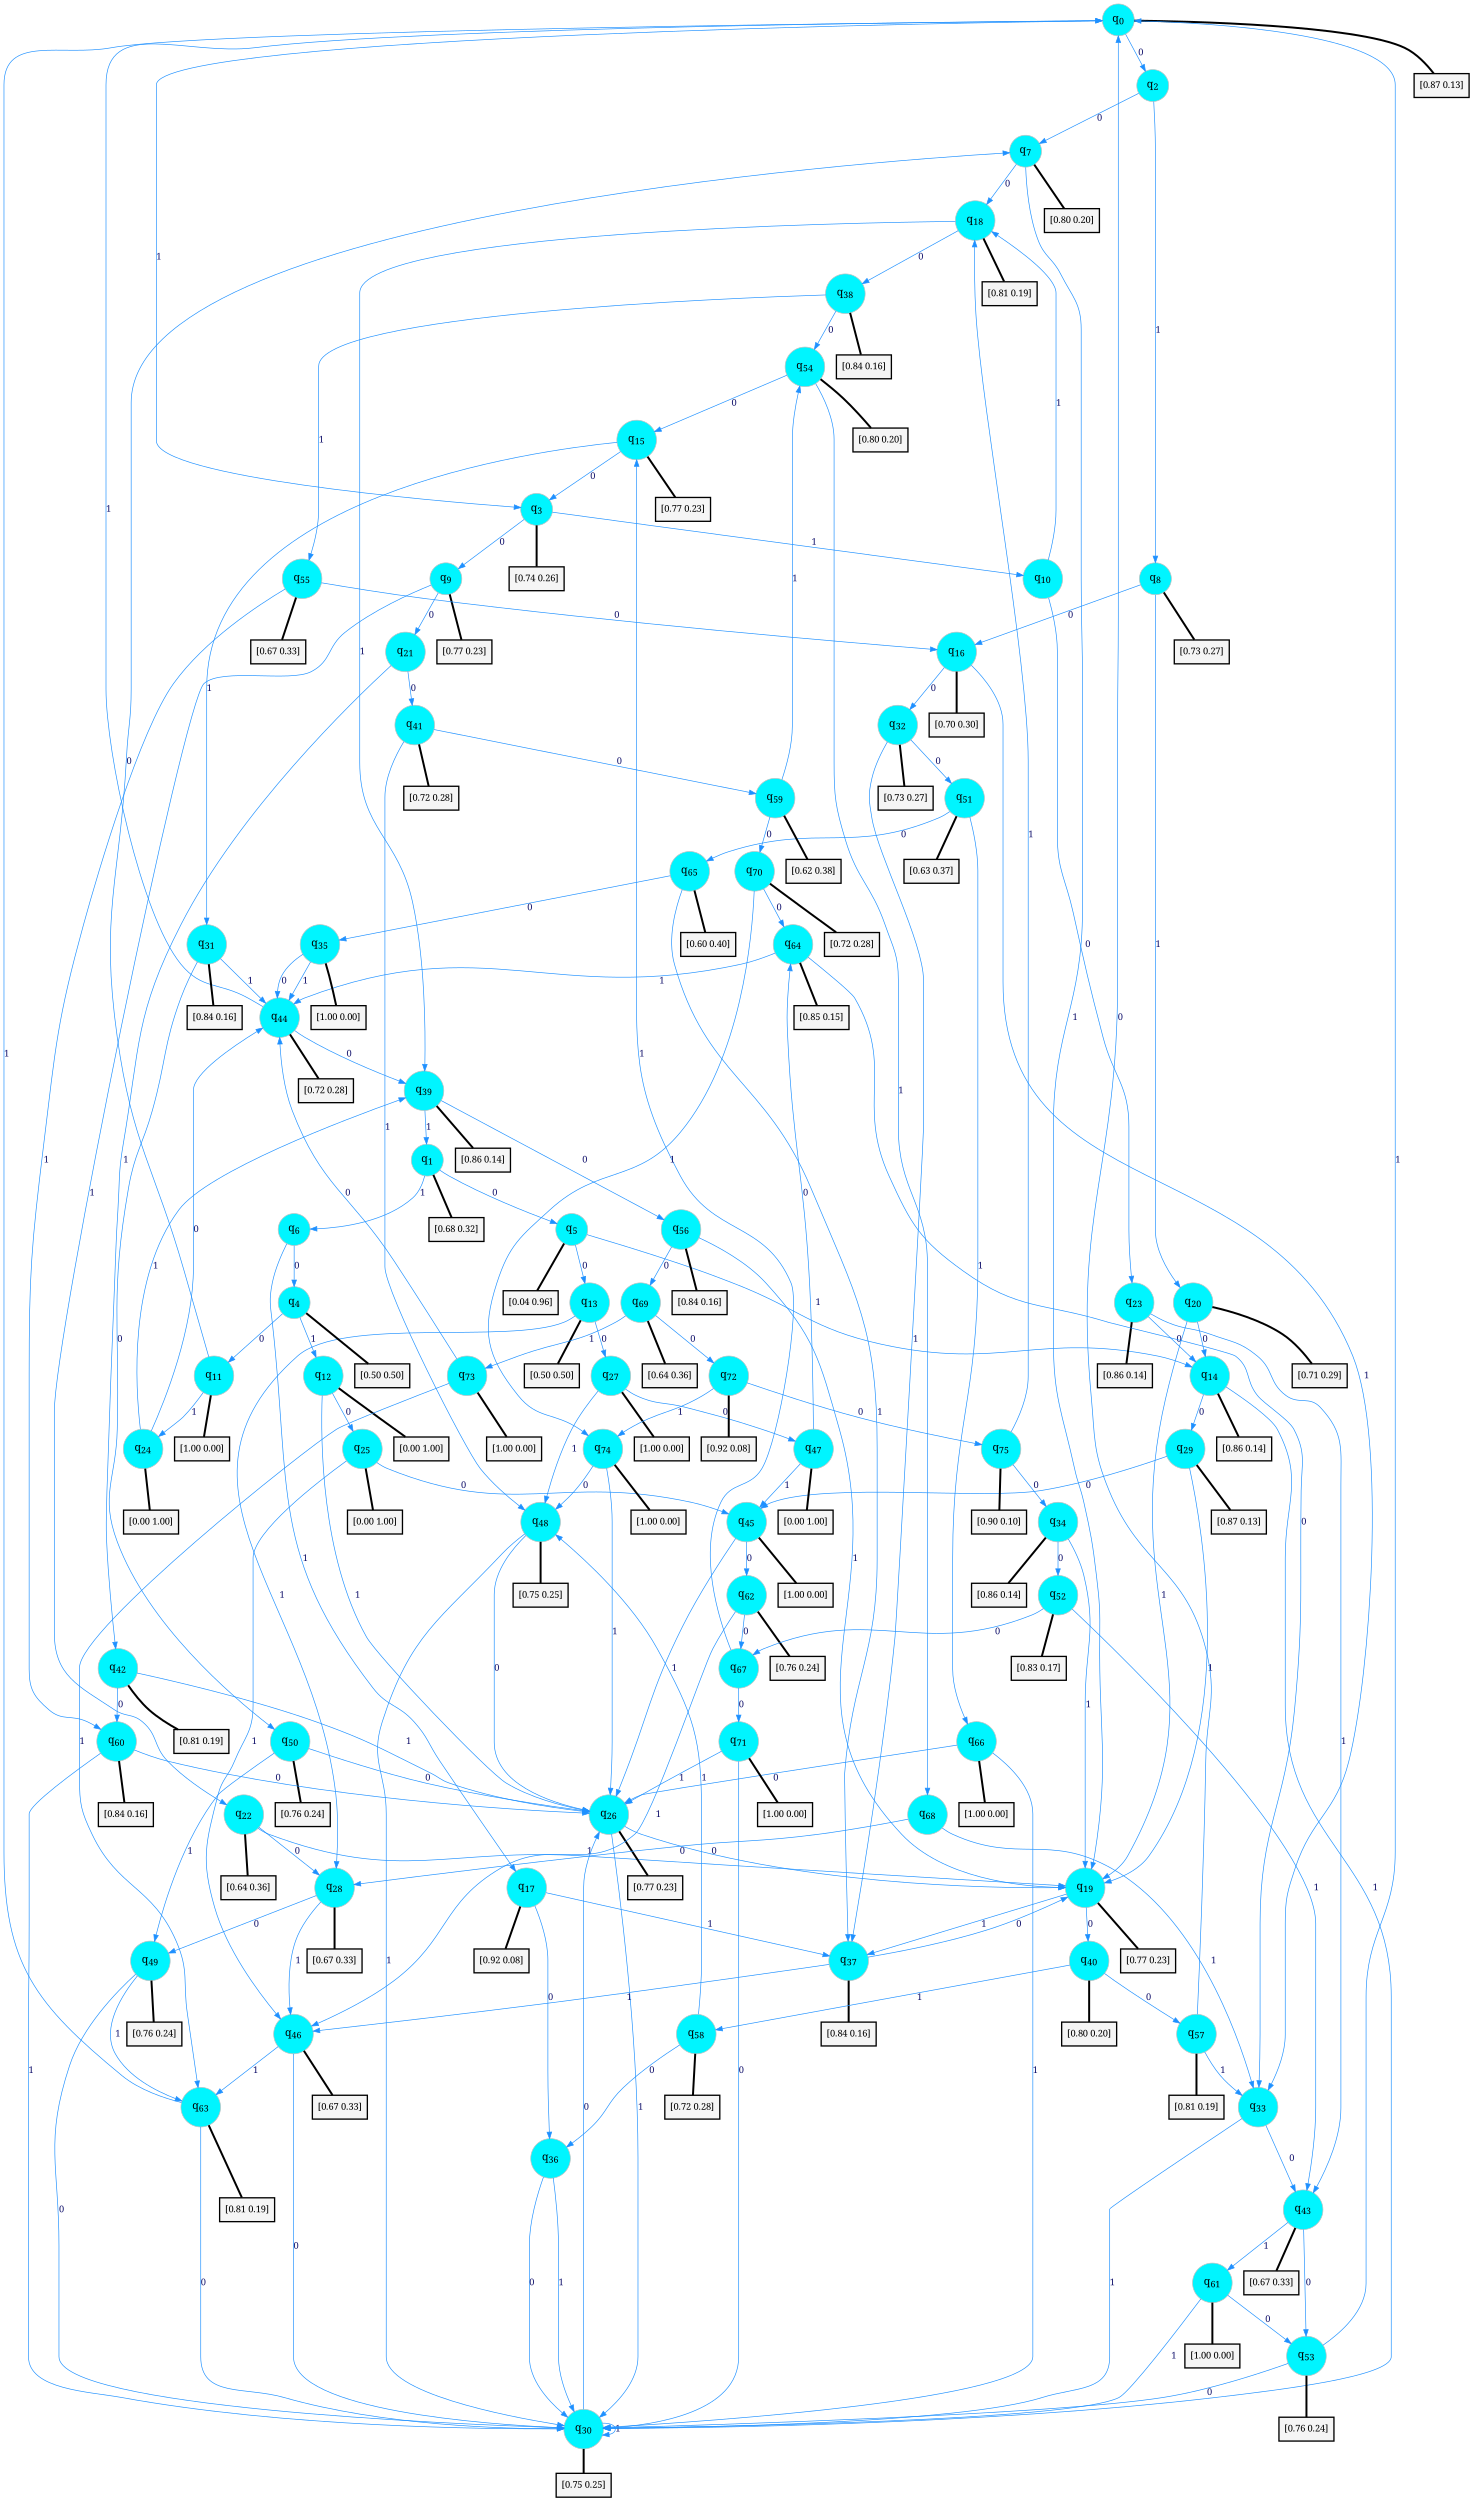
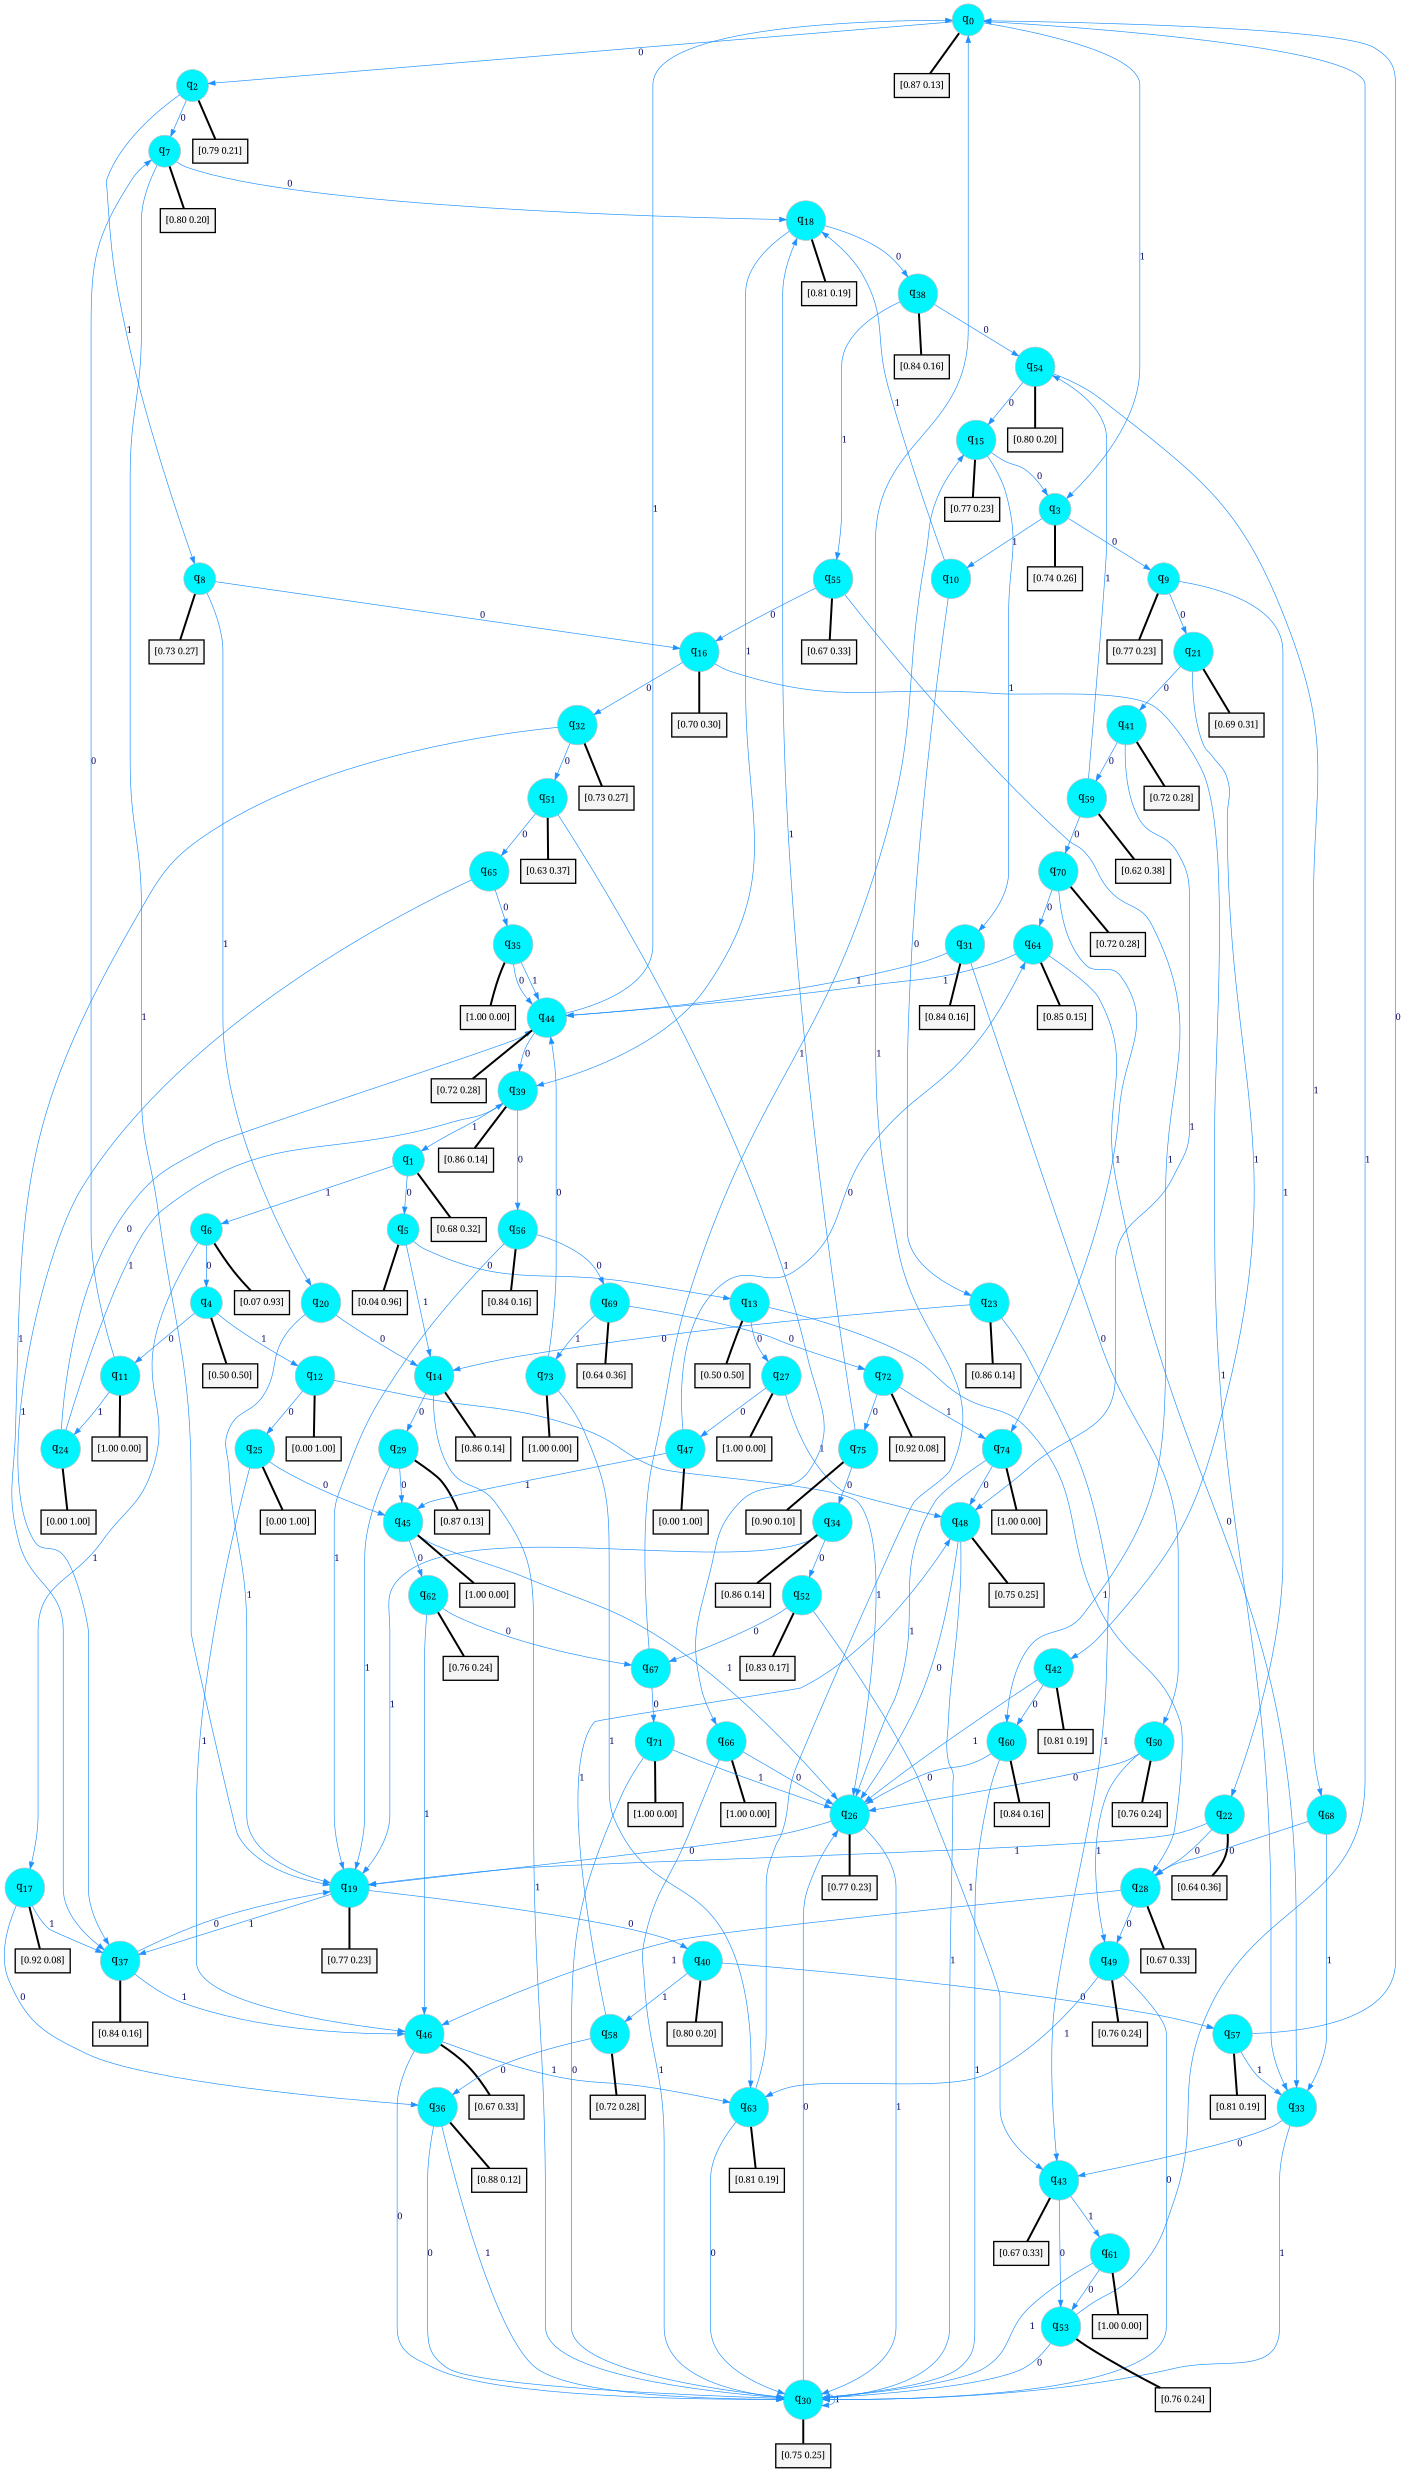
none -> (220, 151)
none -> (1237, 725)
(708, 944) -> none
none -> (262, 1303)
(1320, 1376) -> none
none -> (499, 2180)
